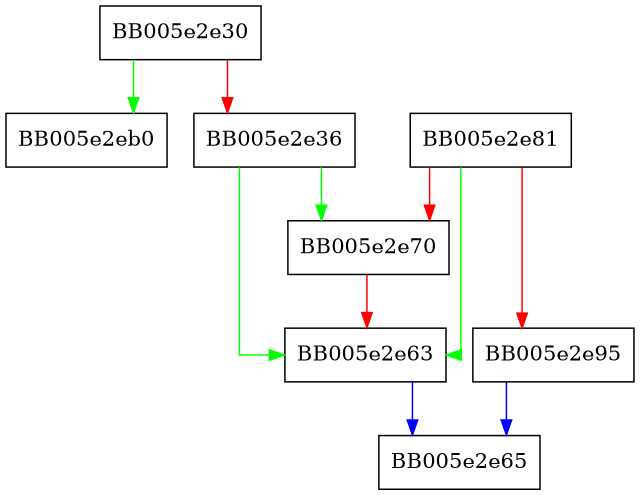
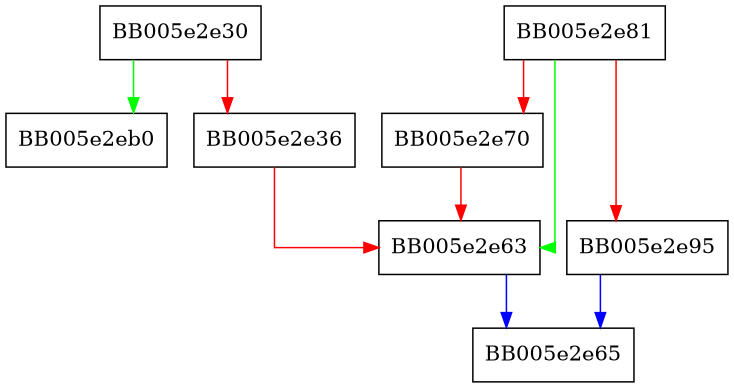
(321, 186) -> none
(239, 276) -> (279, 248)
